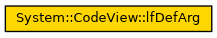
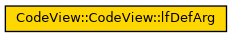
(109, 19) -> (116, 19)
